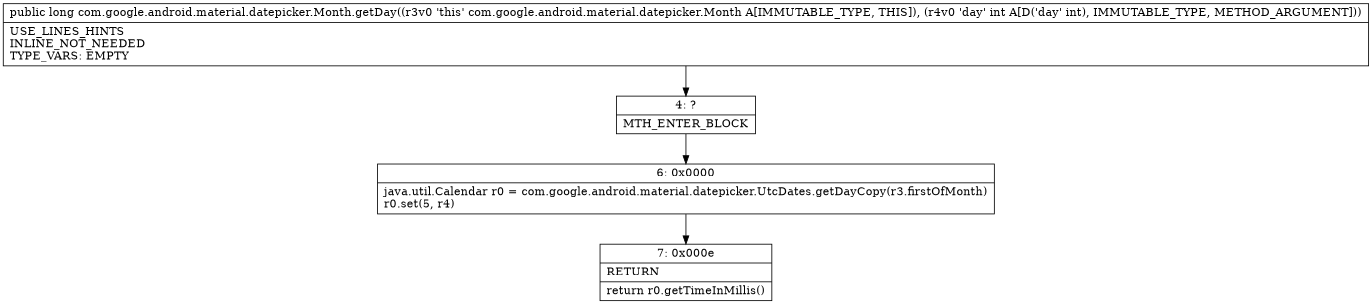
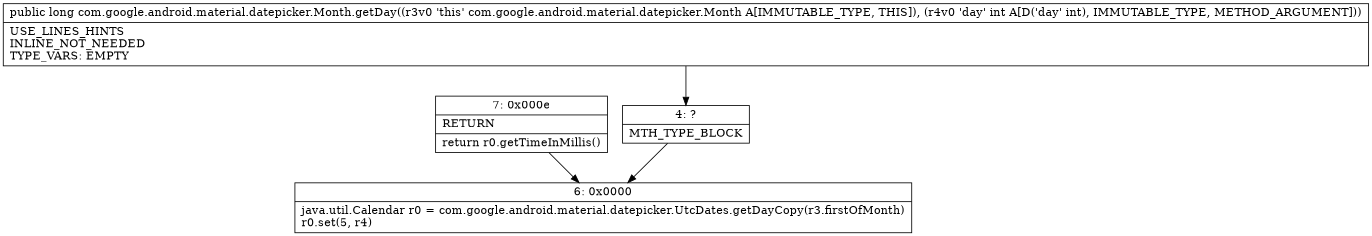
(686, 124) -> (686, 133)
(686, 225) -> (561, 165)
